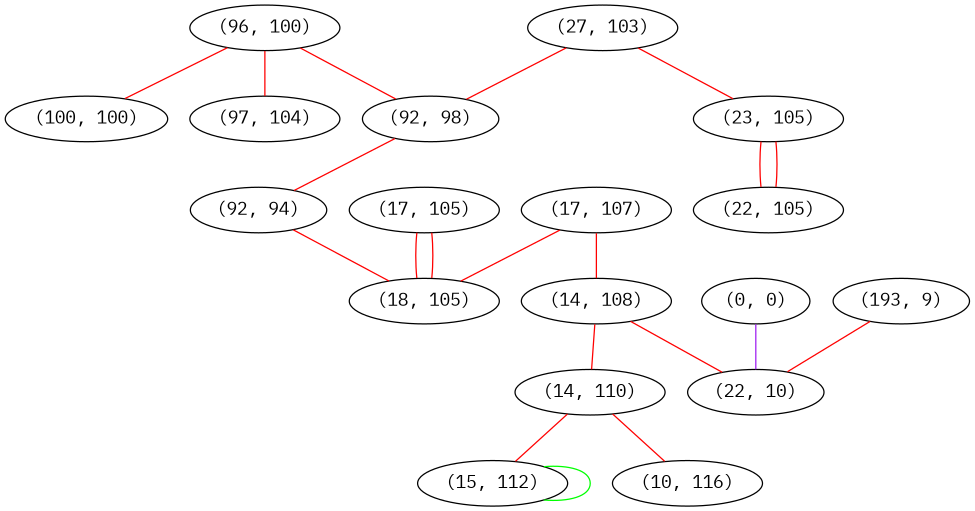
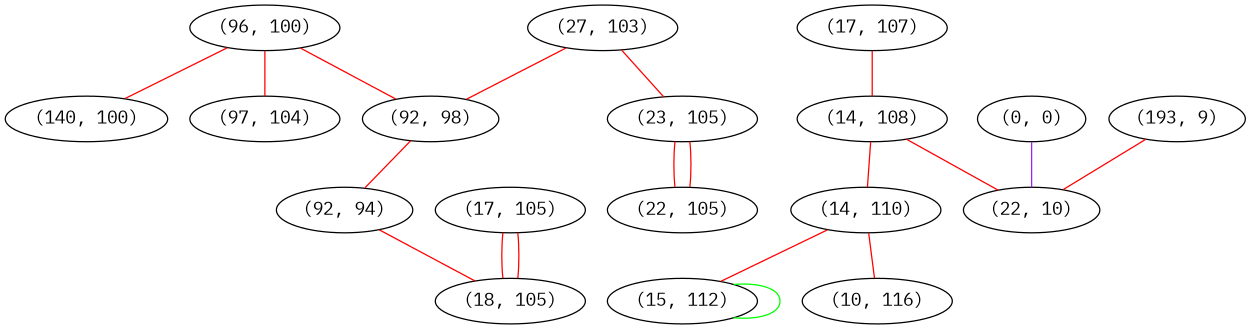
(86, 119) -> (86, 119)
(510, 256) -> none
